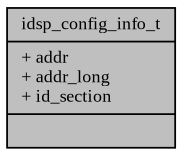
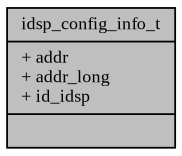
(67, 96) -> (57, 96)
